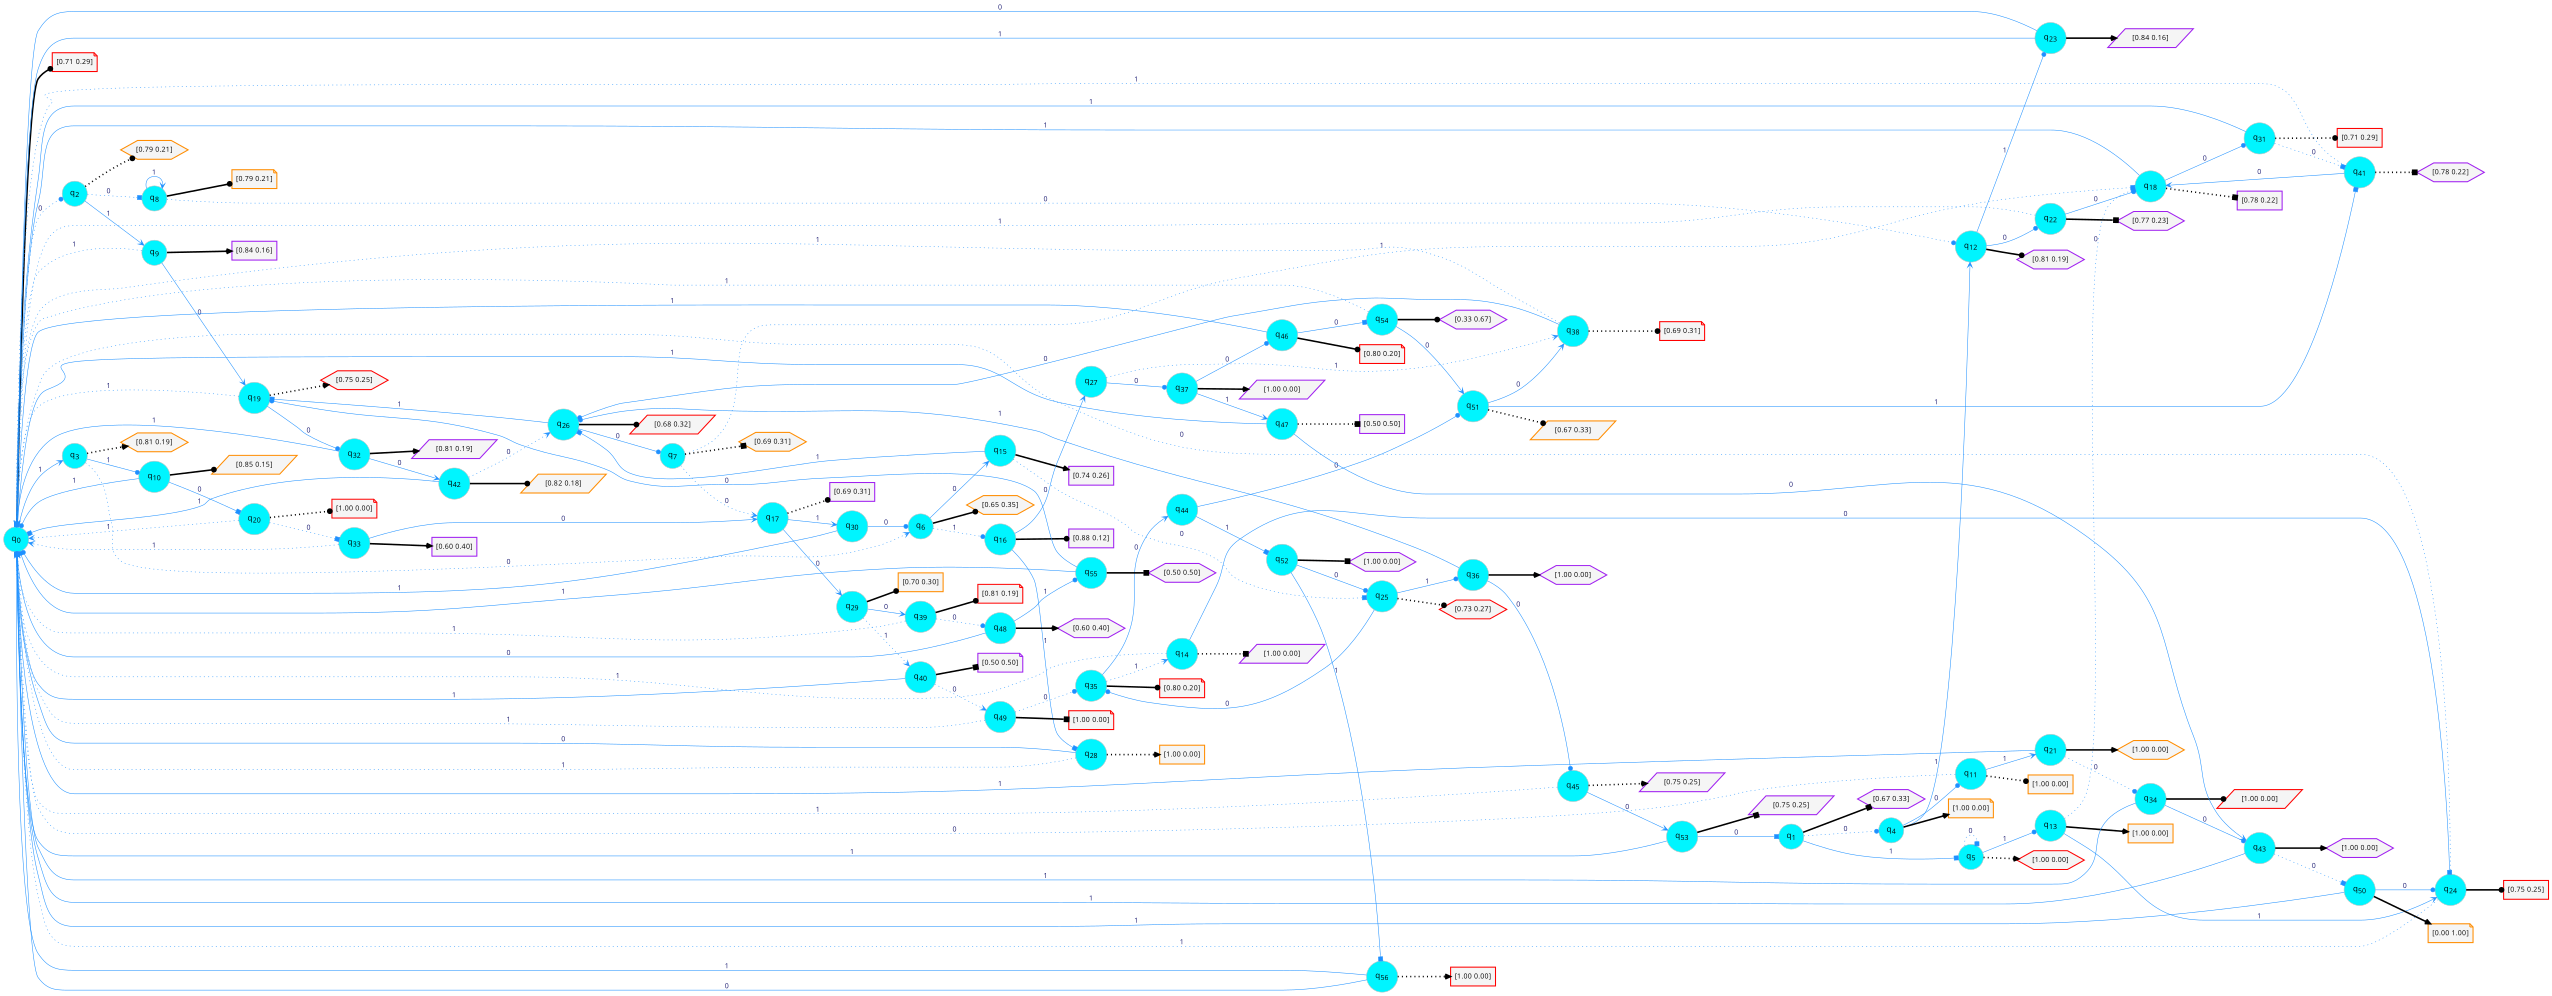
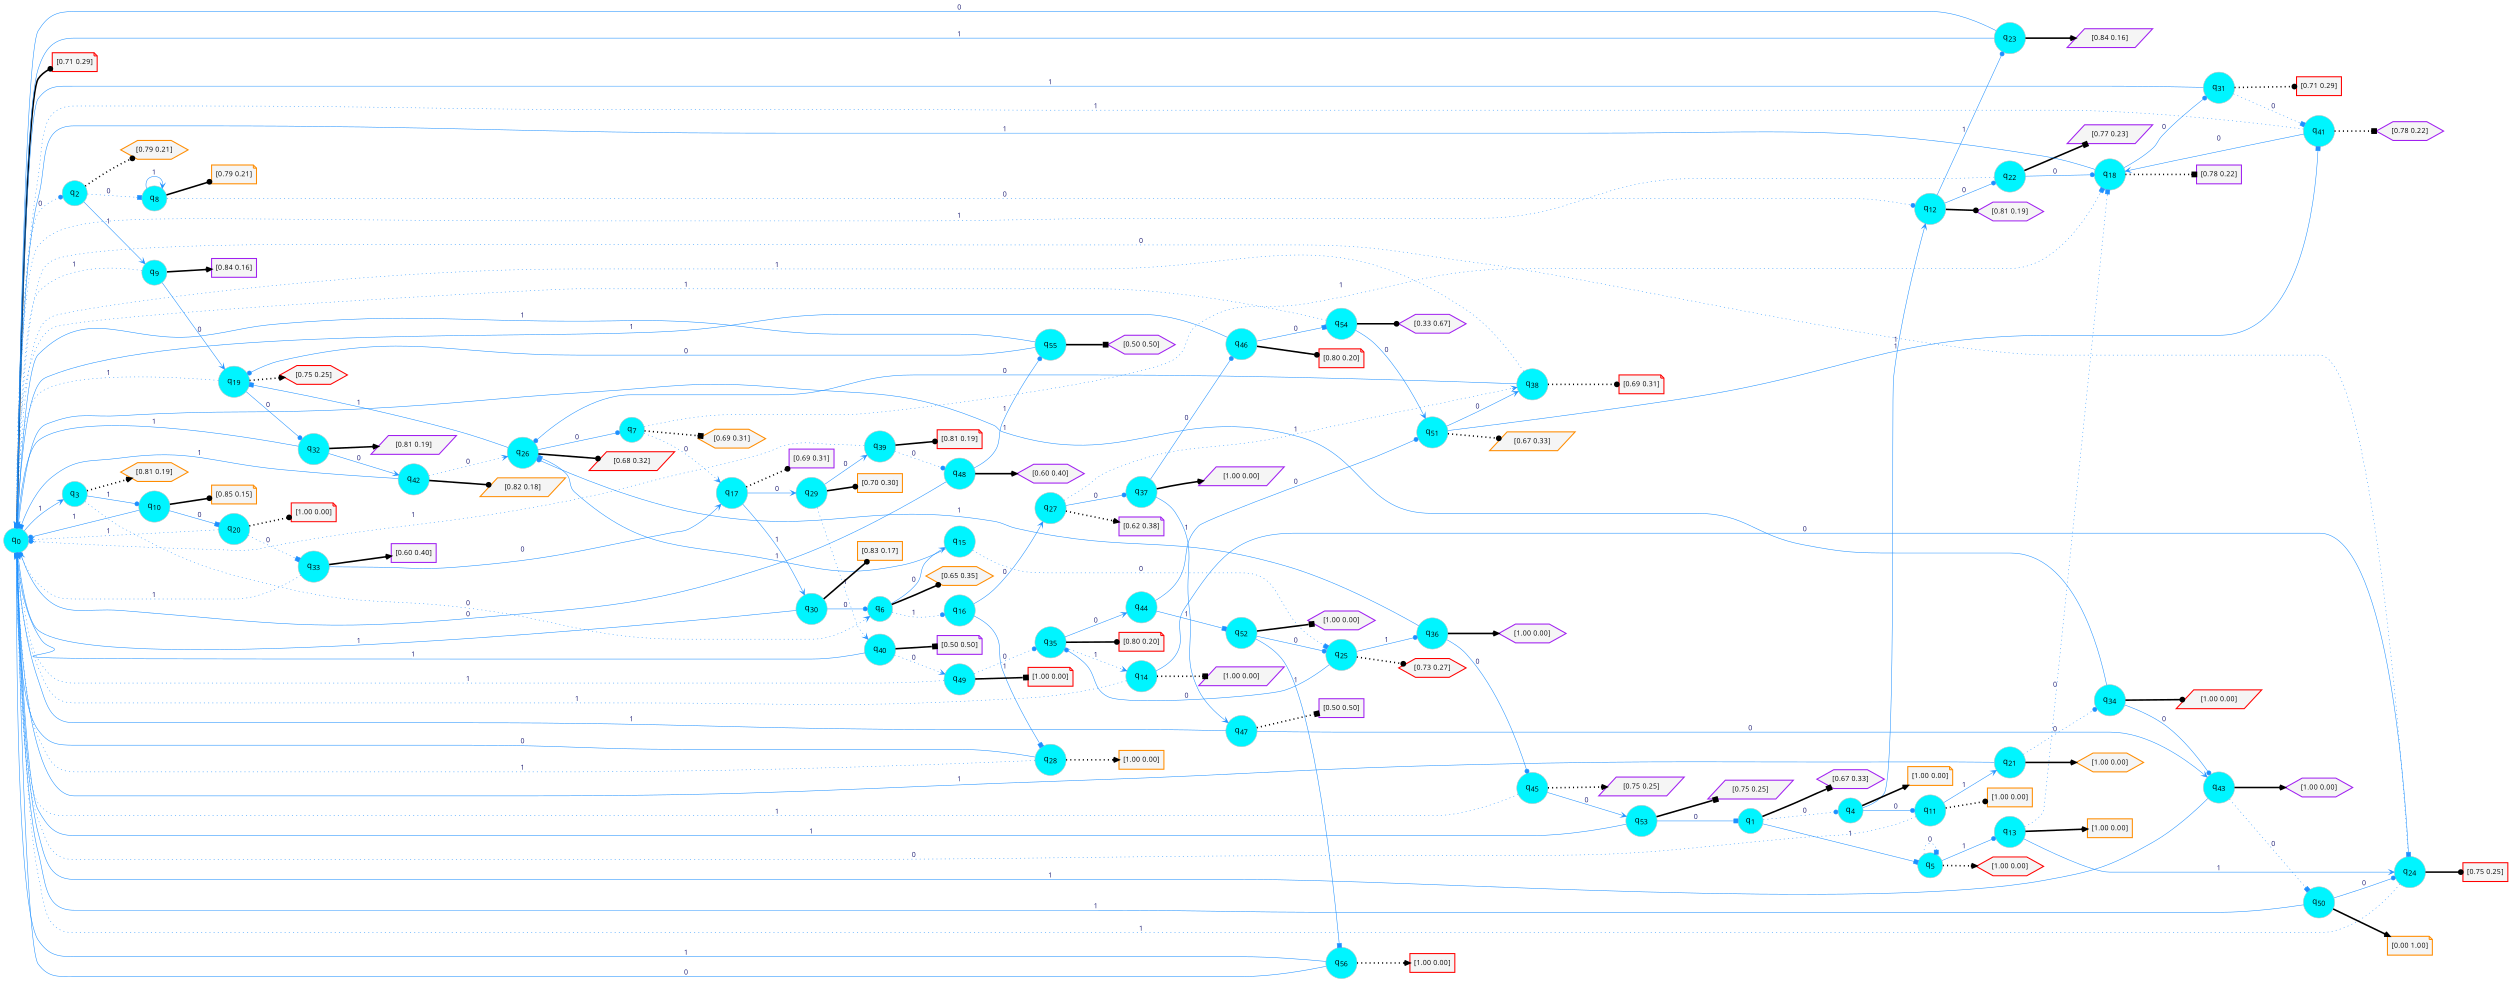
(2151, 221) -> (2110, 134)
(254, 465) -> (234, 495)
(1091, 476) -> none
none -> (1141, 526)
(1091, 538) -> none
none -> (880, 551)
